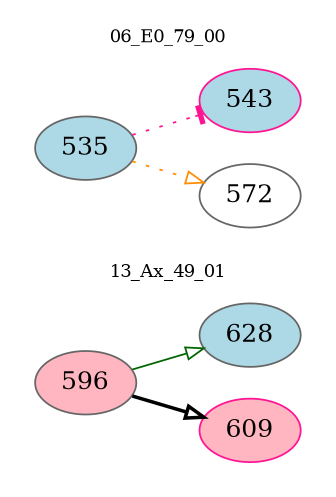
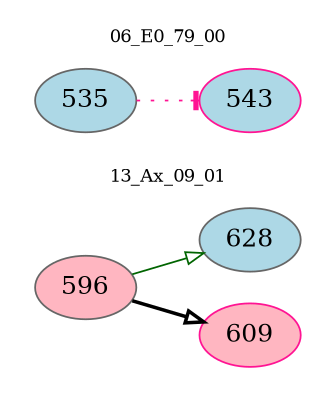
(250, 196) -> none
(168, 273) -> (168, 177)
